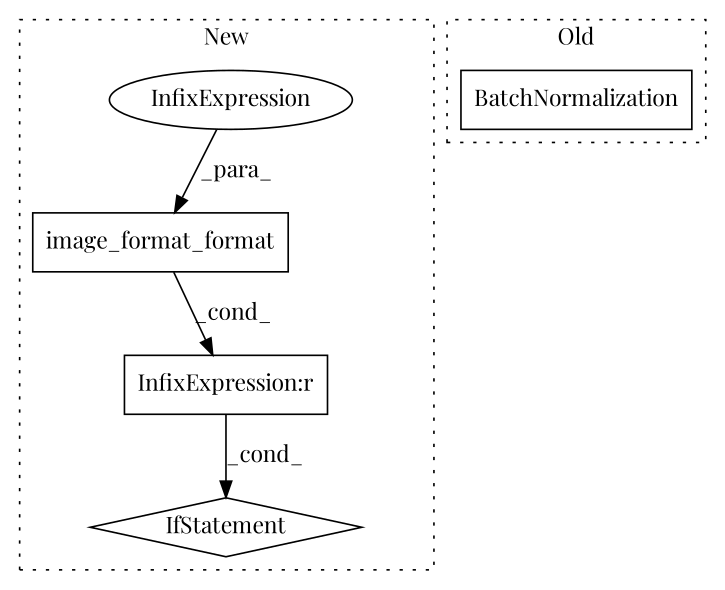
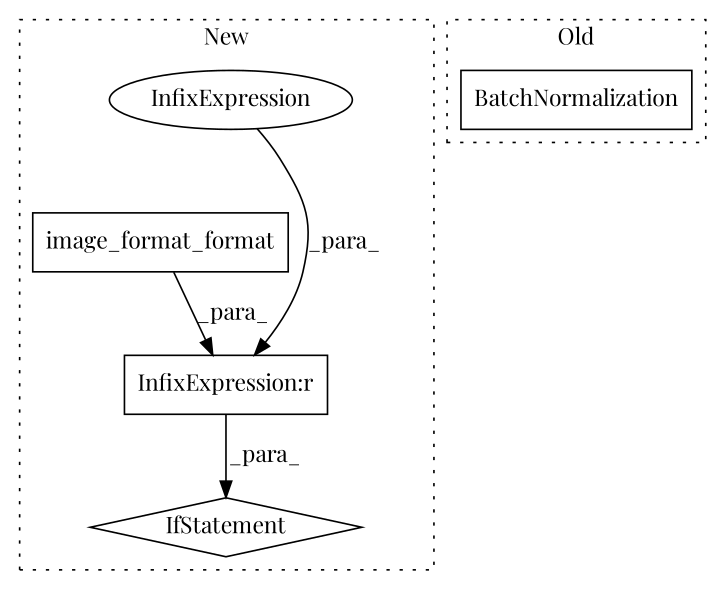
(200, 164) -> (308, 234)
(233, 314) -> (233, 314)
(265, 456) -> (265, 456)
